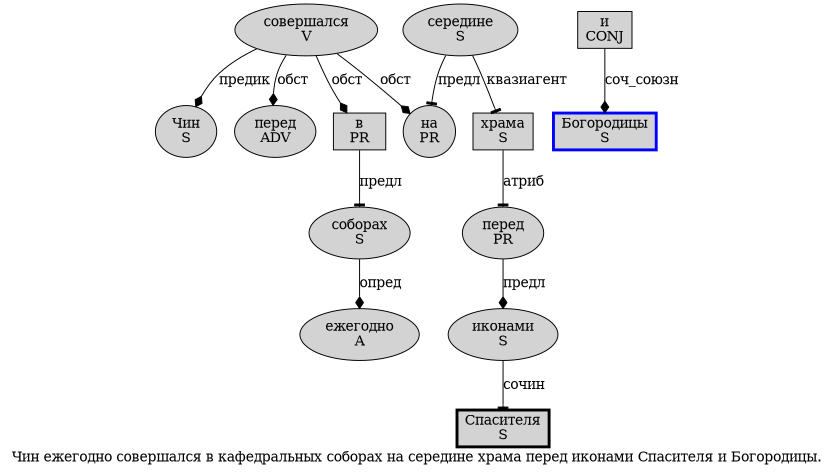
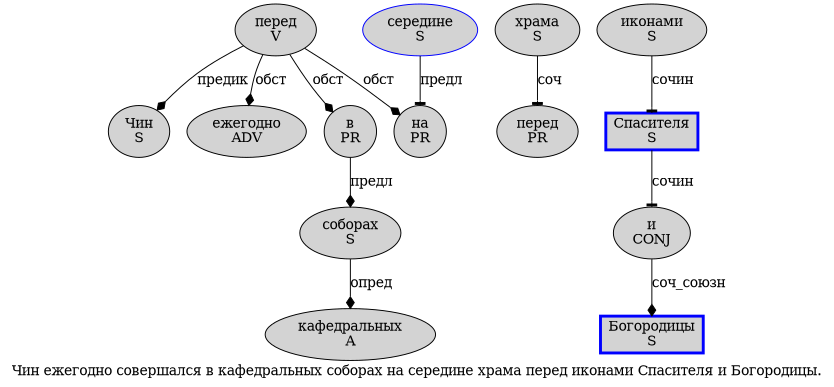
(306, 30) -> (276, 30)
(460, 30) -> (420, 30)
(605, 30) -> (652, 233)
(484, 82) -> none
(275, 131) -> (247, 131)
(360, 131) -> (350, 131)
(503, 131) -> (537, 30)
(360, 176) -> (350, 176)
none -> (652, 176)
(524, 182) -> (550, 81)
(503, 278) -> none
(360, 335) -> (350, 335)
(503, 428) -> (652, 131)
